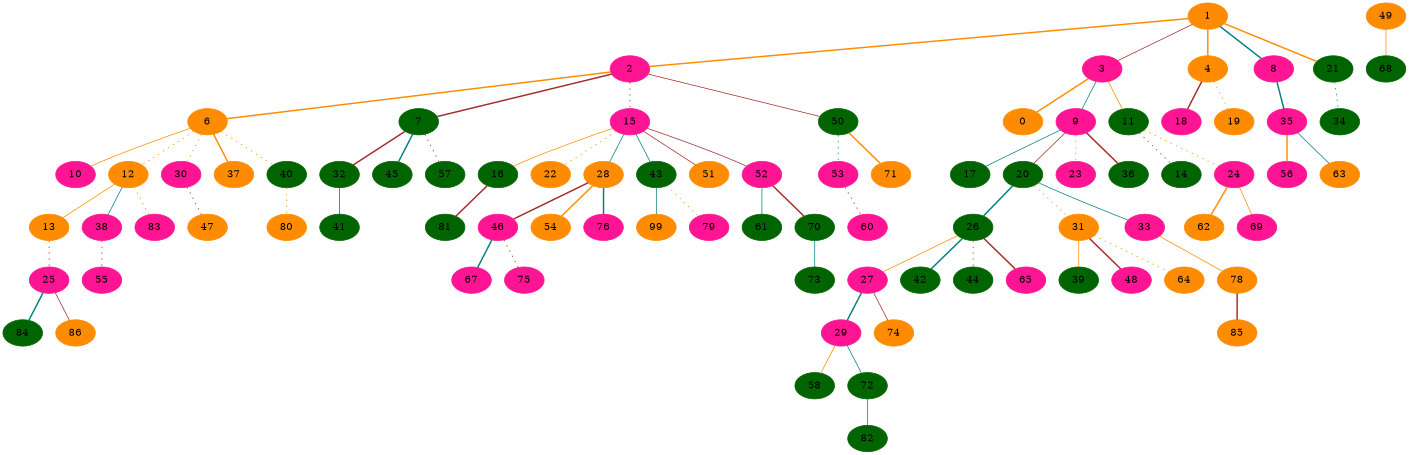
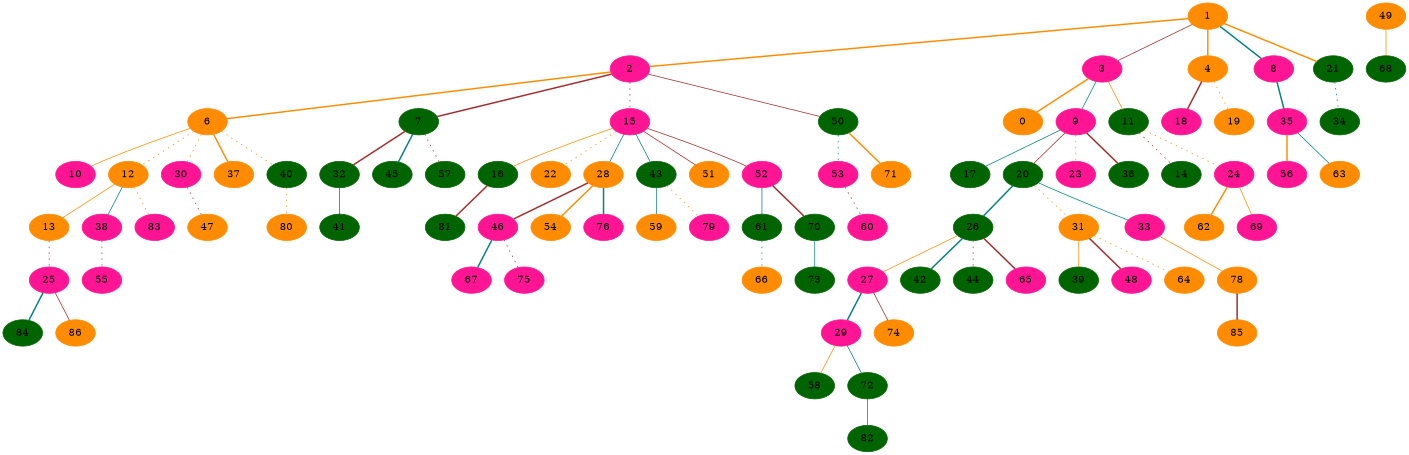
(656, 227) -> (656, 227)
none -> (762, 280)
